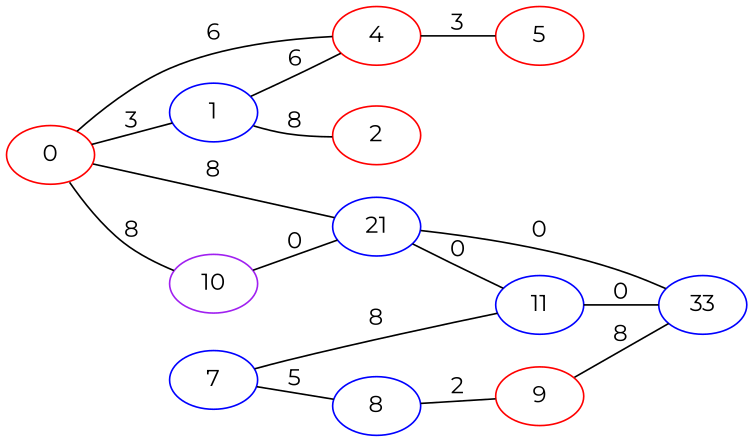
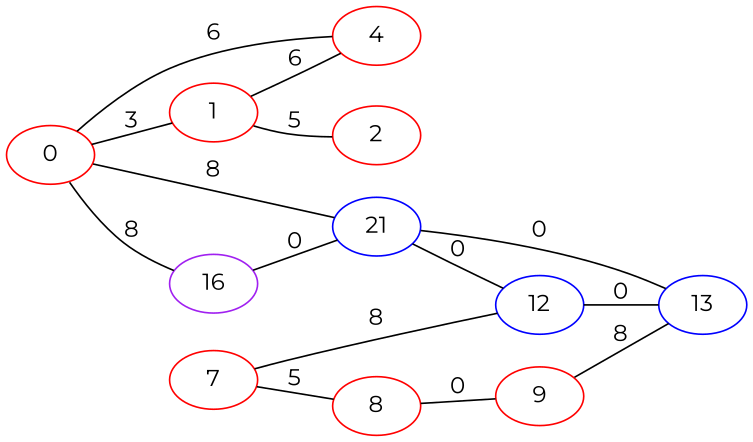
(540, 36) -> none
(214, 113) -> (214, 113)
(295, 121) -> (295, 121)
(214, 284) -> (214, 284)
(540, 305) -> (540, 305)
(703, 305) -> (703, 305)
(214, 380) -> (214, 380)
(458, 387) -> (458, 387)
(377, 406) -> (377, 406)
